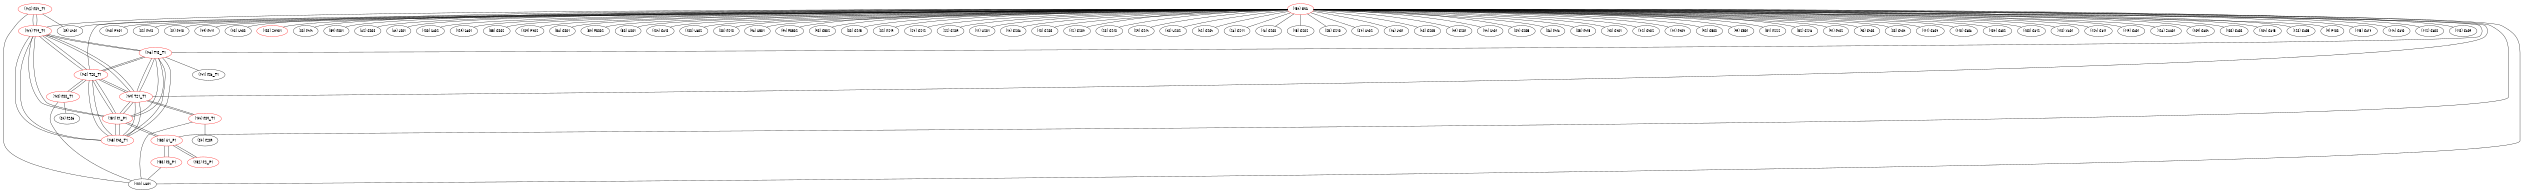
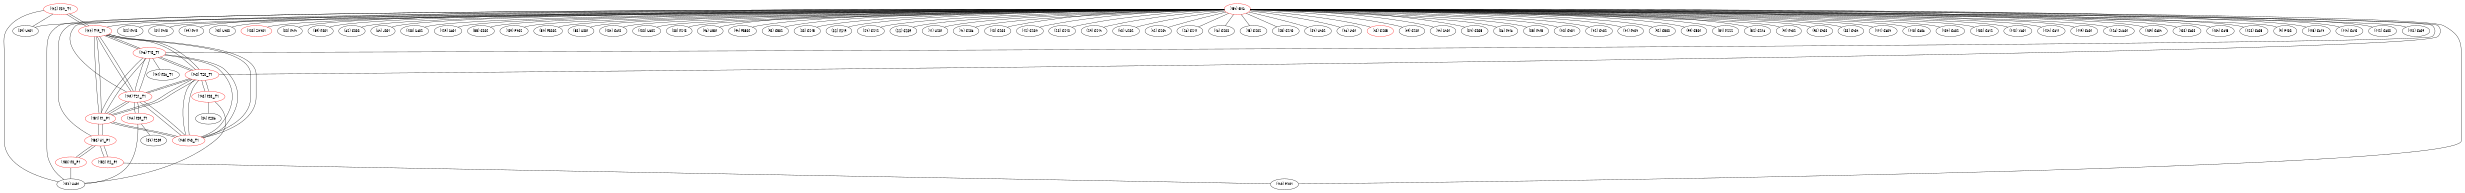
(562, 31) -> none
(1427, 31) -> (1380, 31)
none -> (697, 173)
